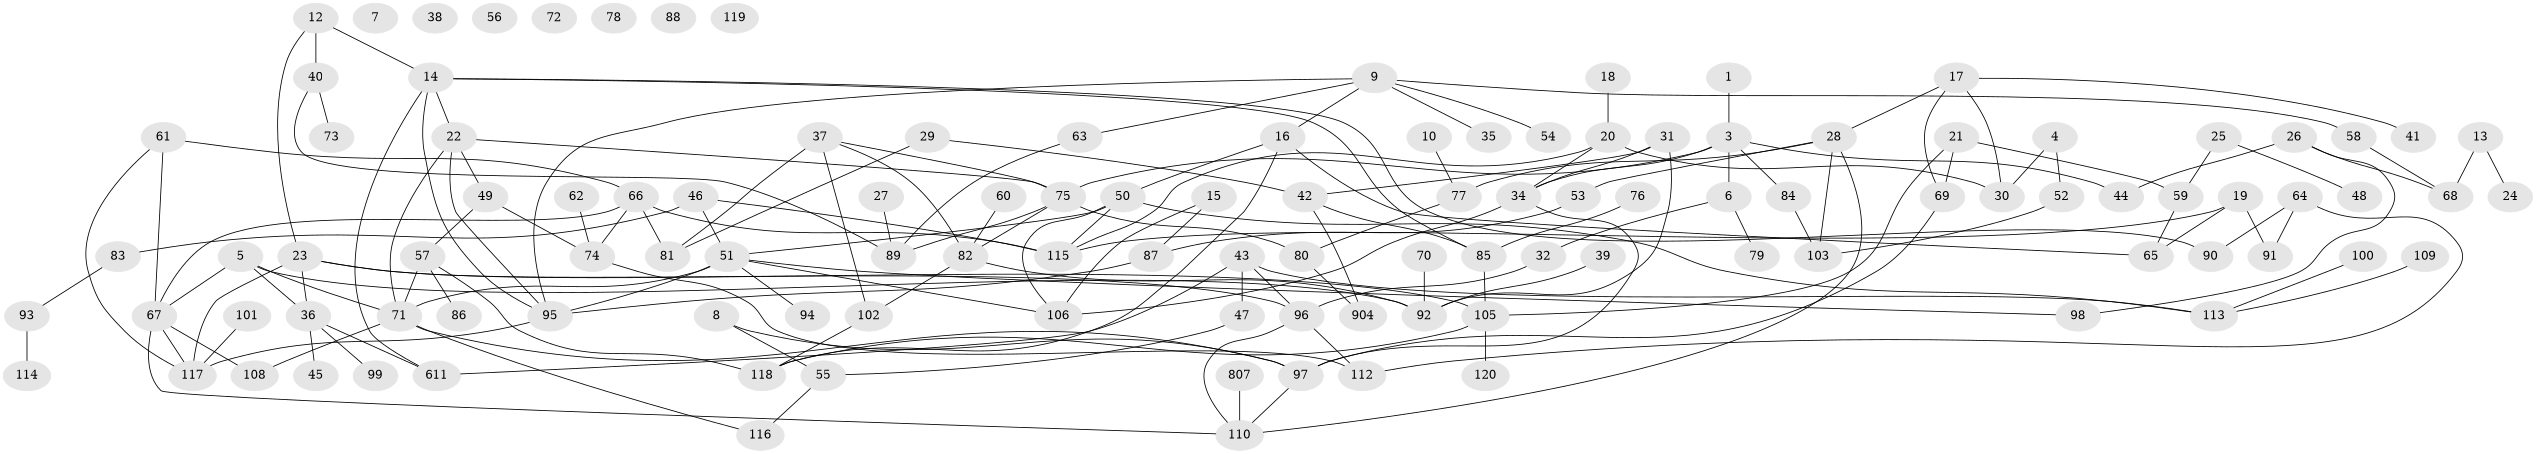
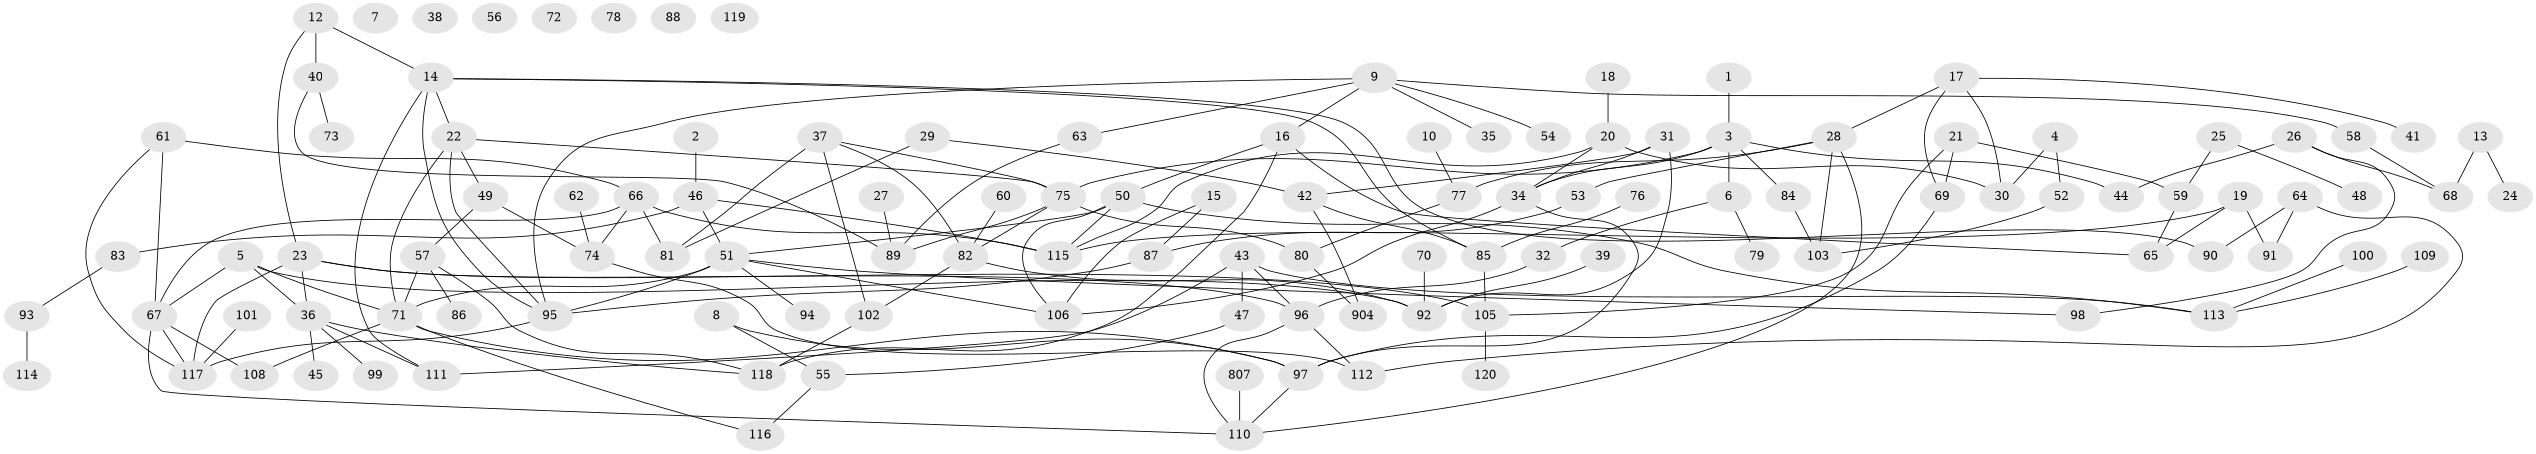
none -> (696, 137)
(1124, 346) -> (502, 350)
(437, 376) -> (437, 376)
